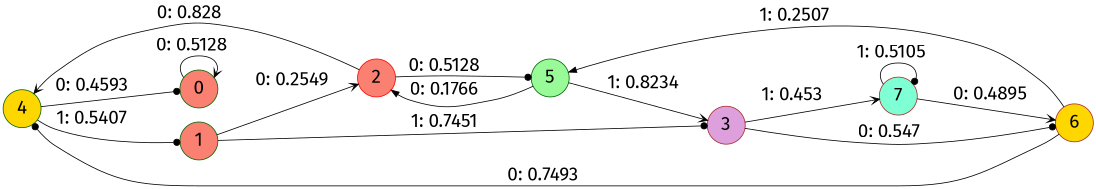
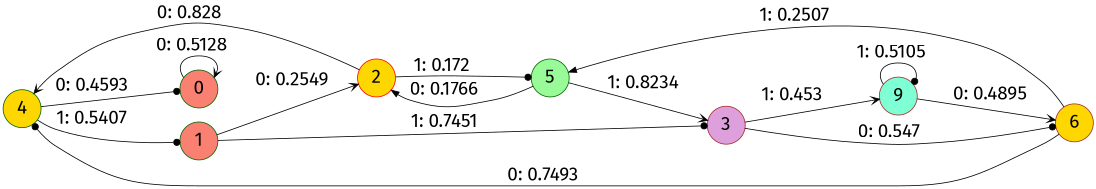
(451, 66) -> (451, 66)
(377, 78) -> (377, 78)
(898, 96) -> (898, 96)
